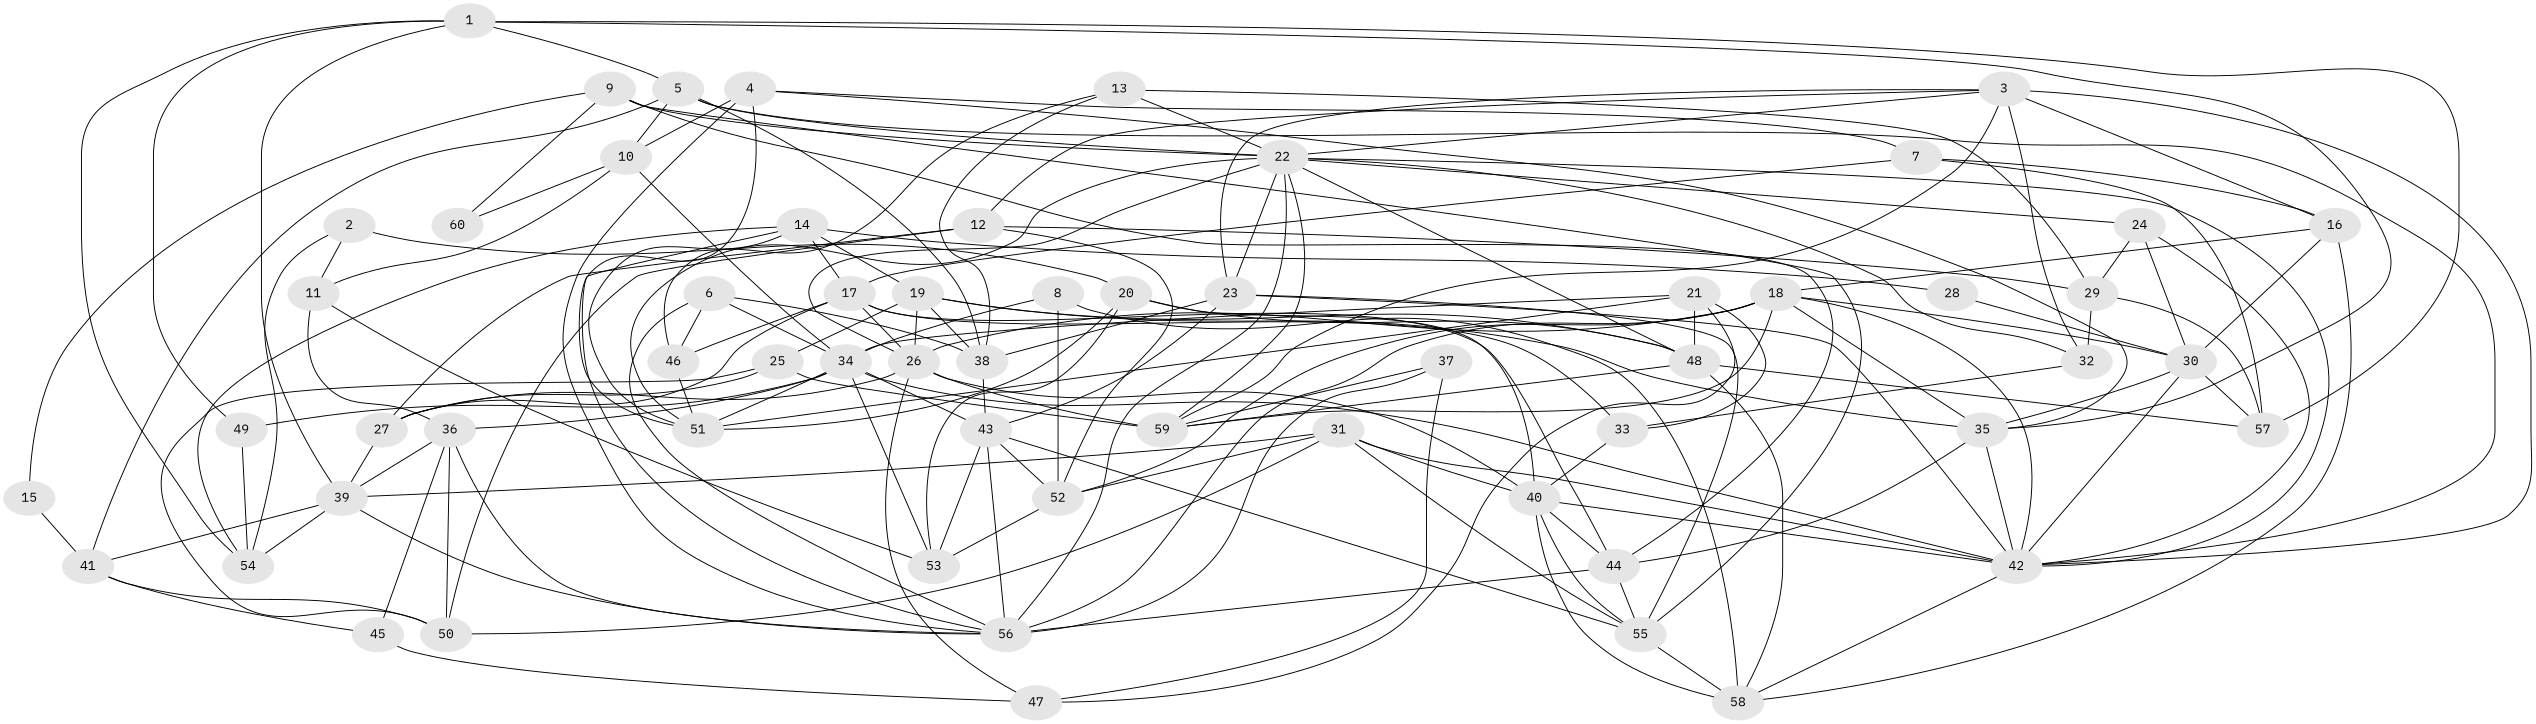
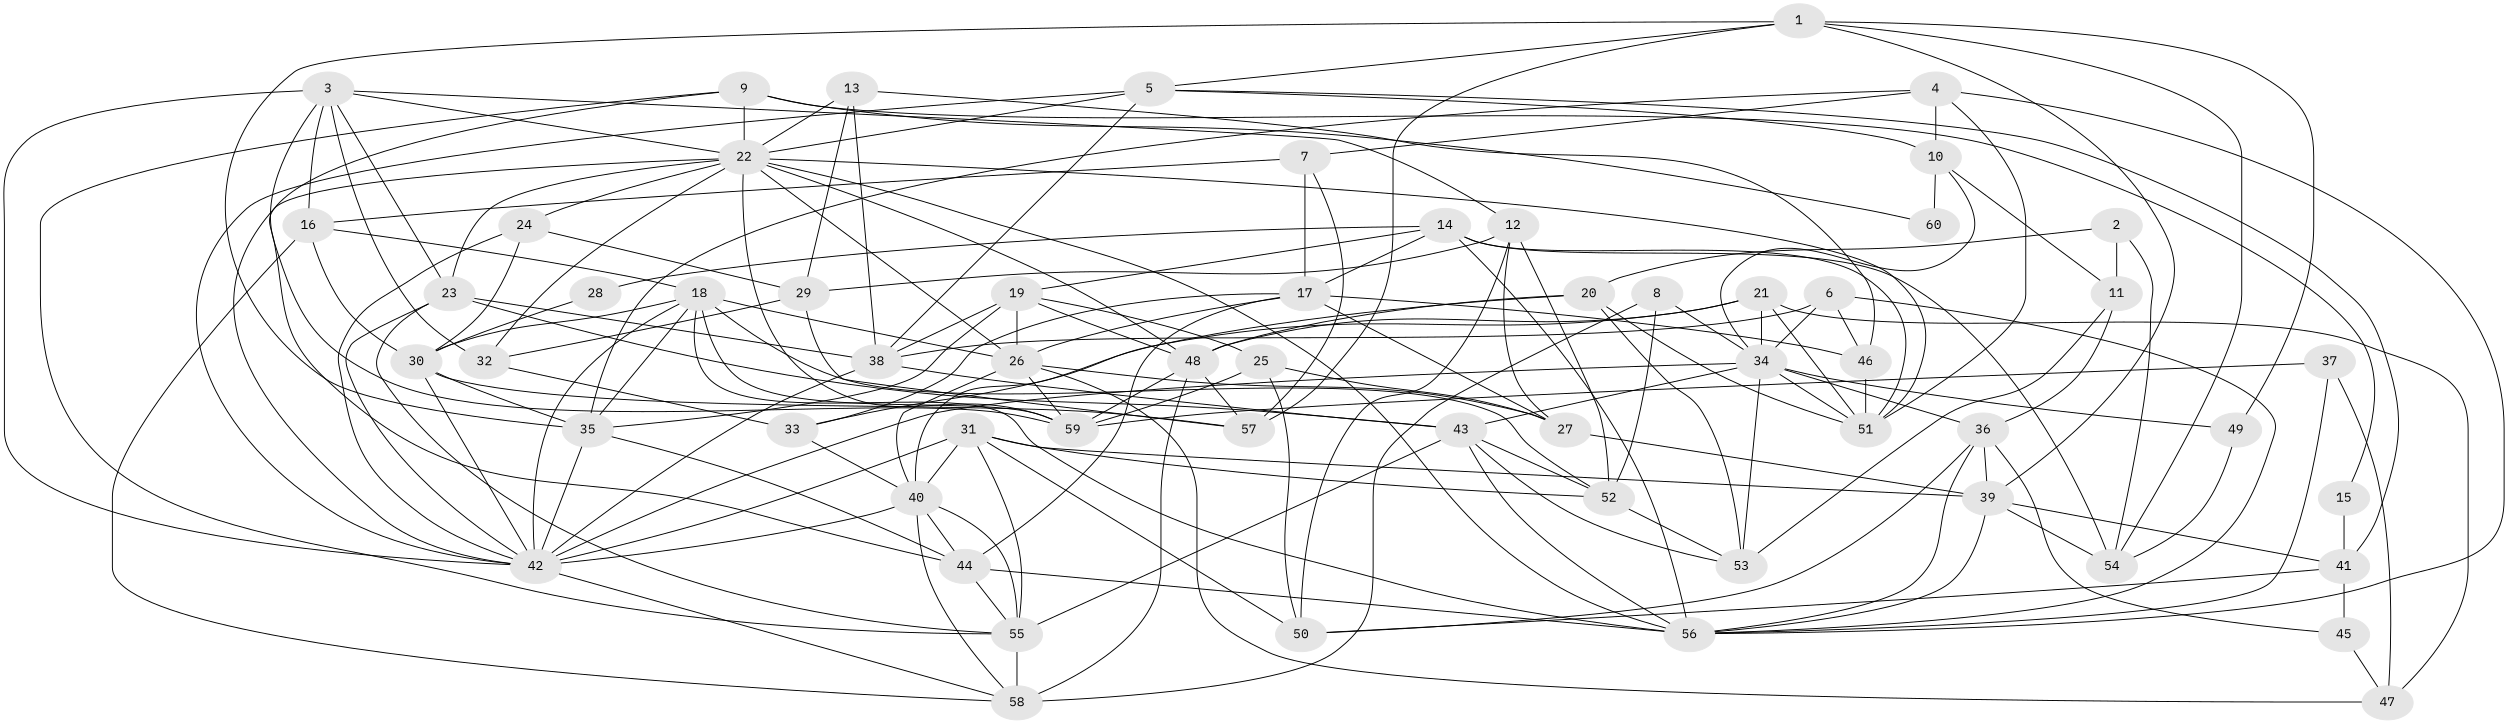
none -> (696, 450)
